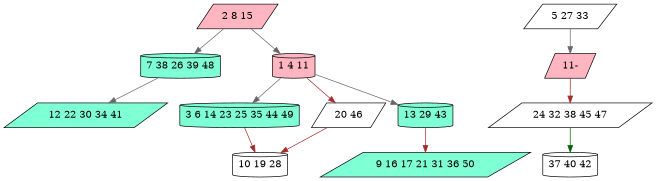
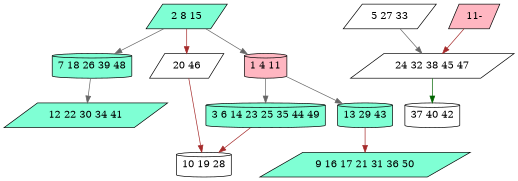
(237, 16) -> (187, 16)
(570, 38) -> (409, 39)
(181, 66) -> (92, 66)
(319, 88) -> (187, 38)
